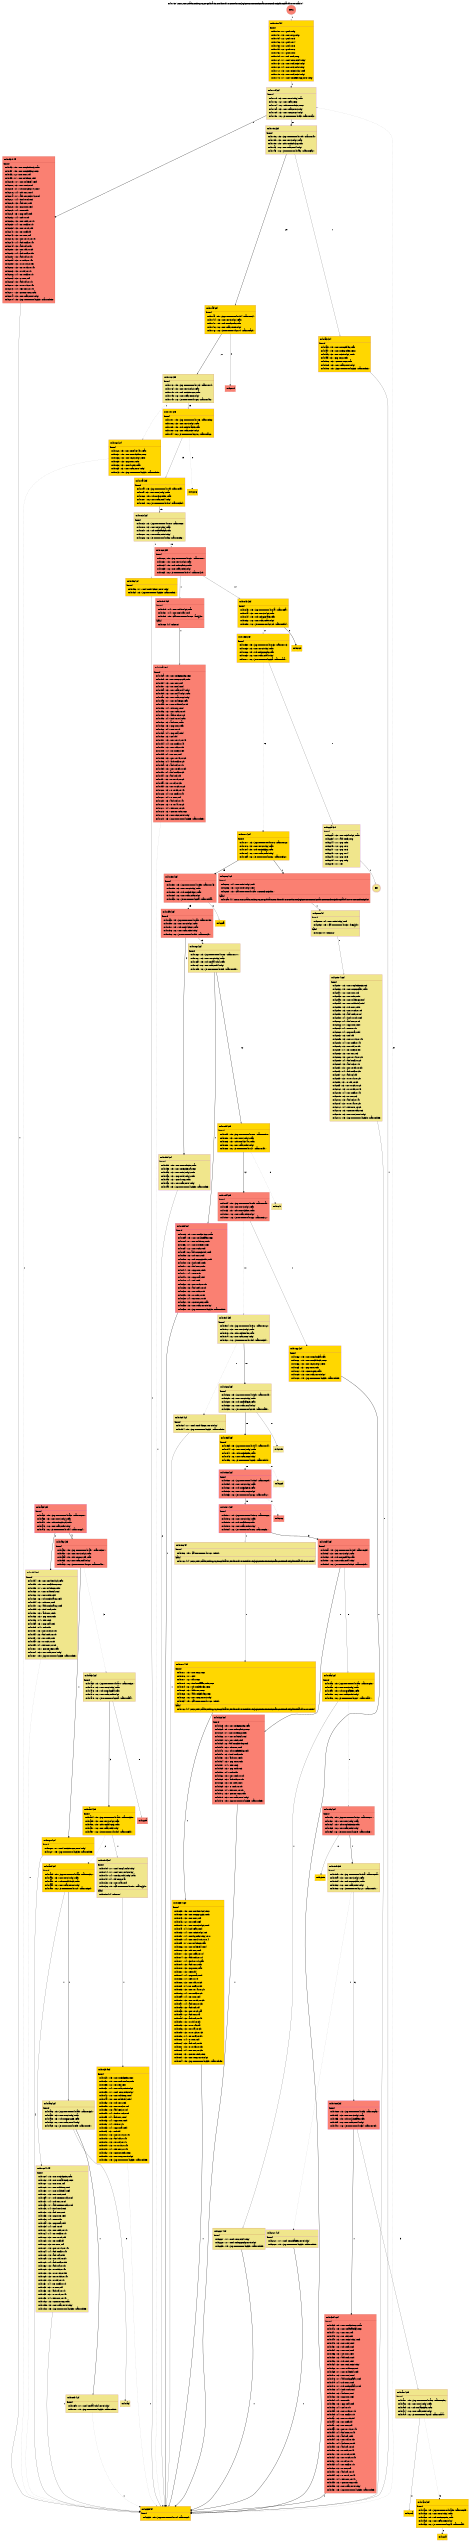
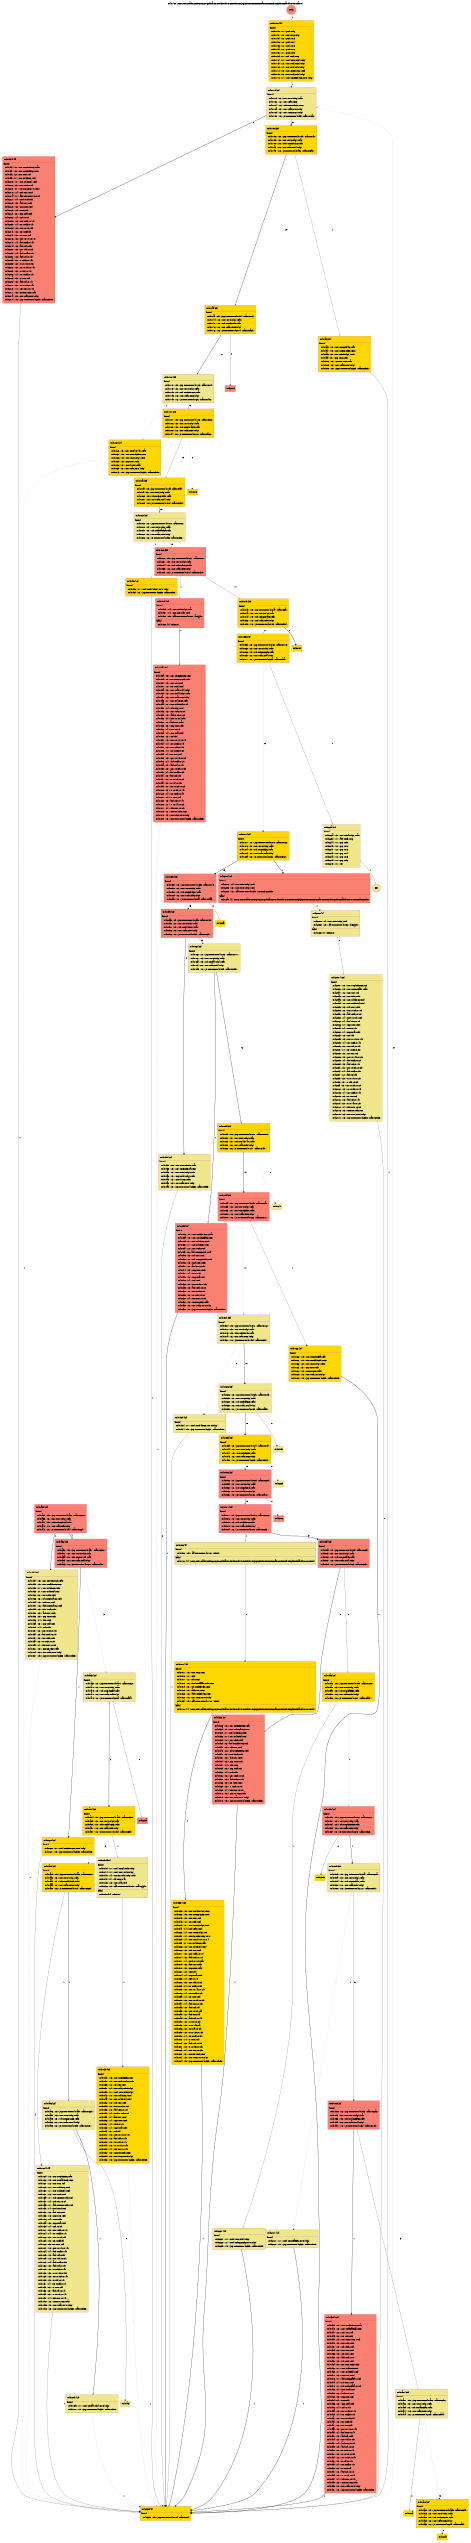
(291, 140) -> (291, 140)
